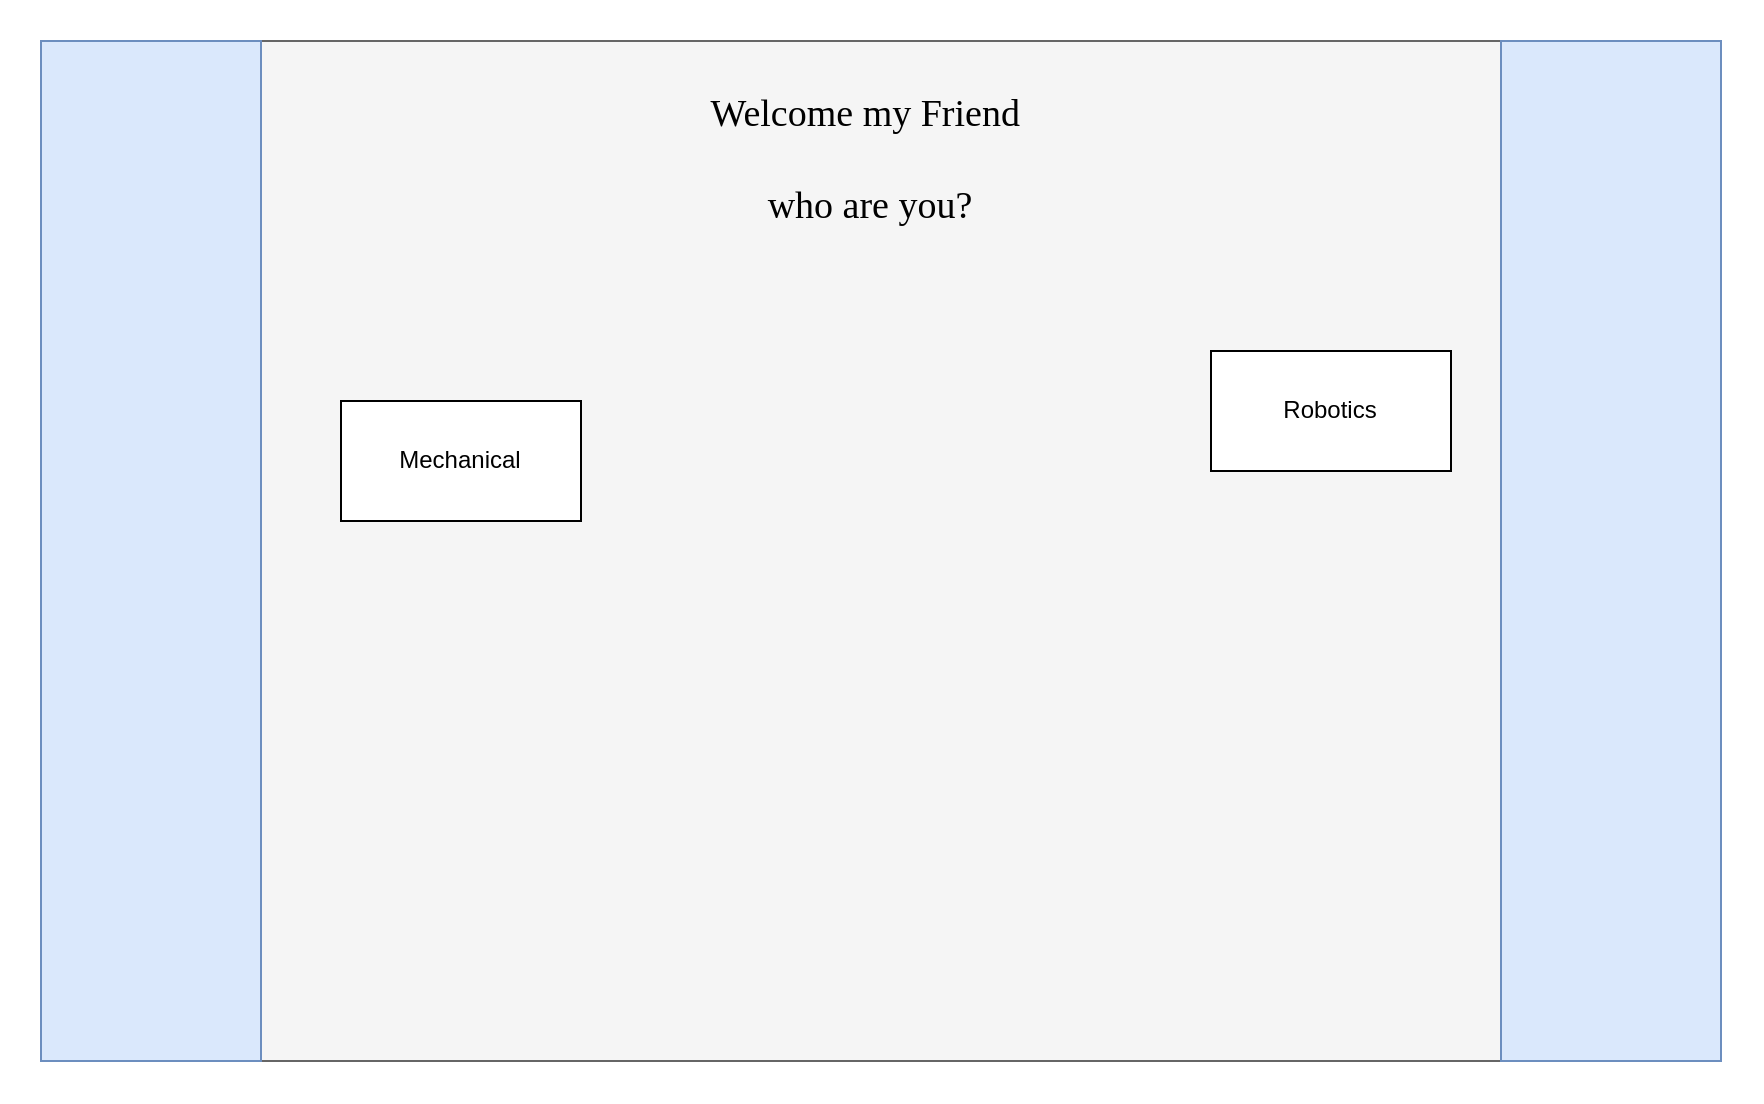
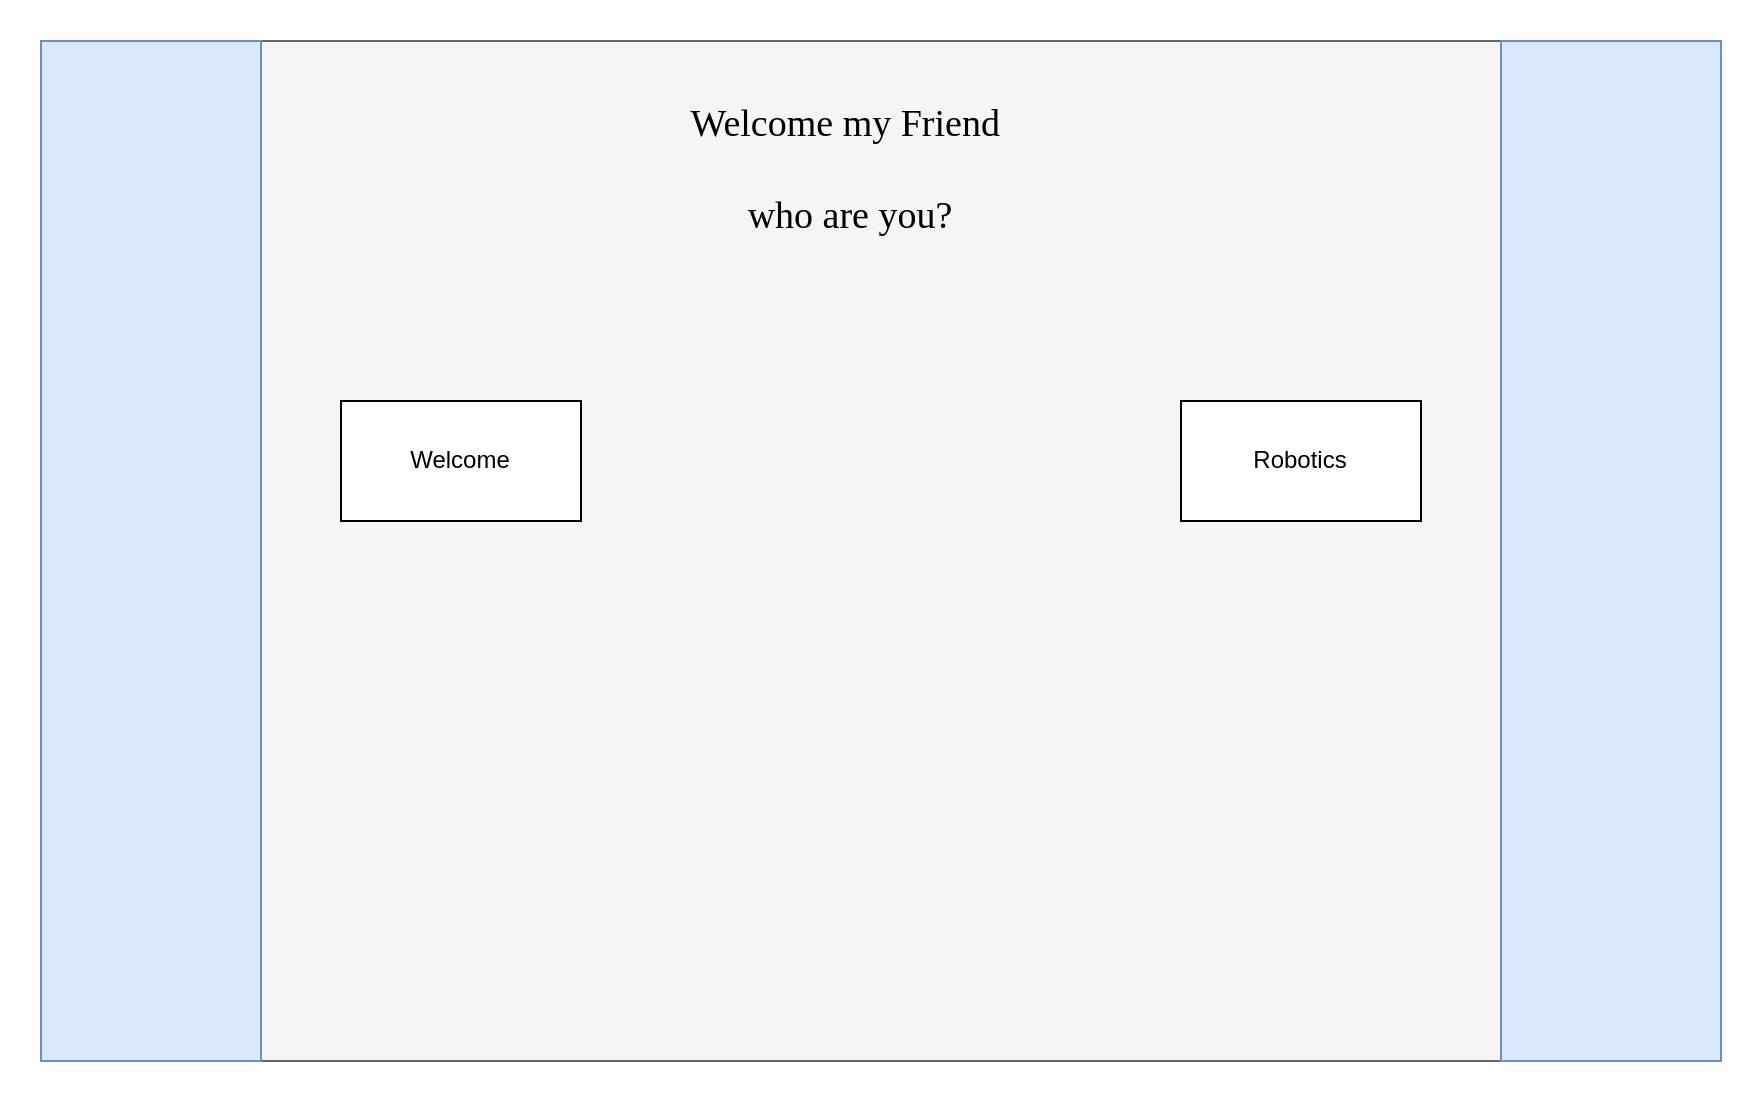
(871, 161) -> (851, 171)
(1331, 411) -> (1301, 461)
(461, 461) -> (461, 461)
